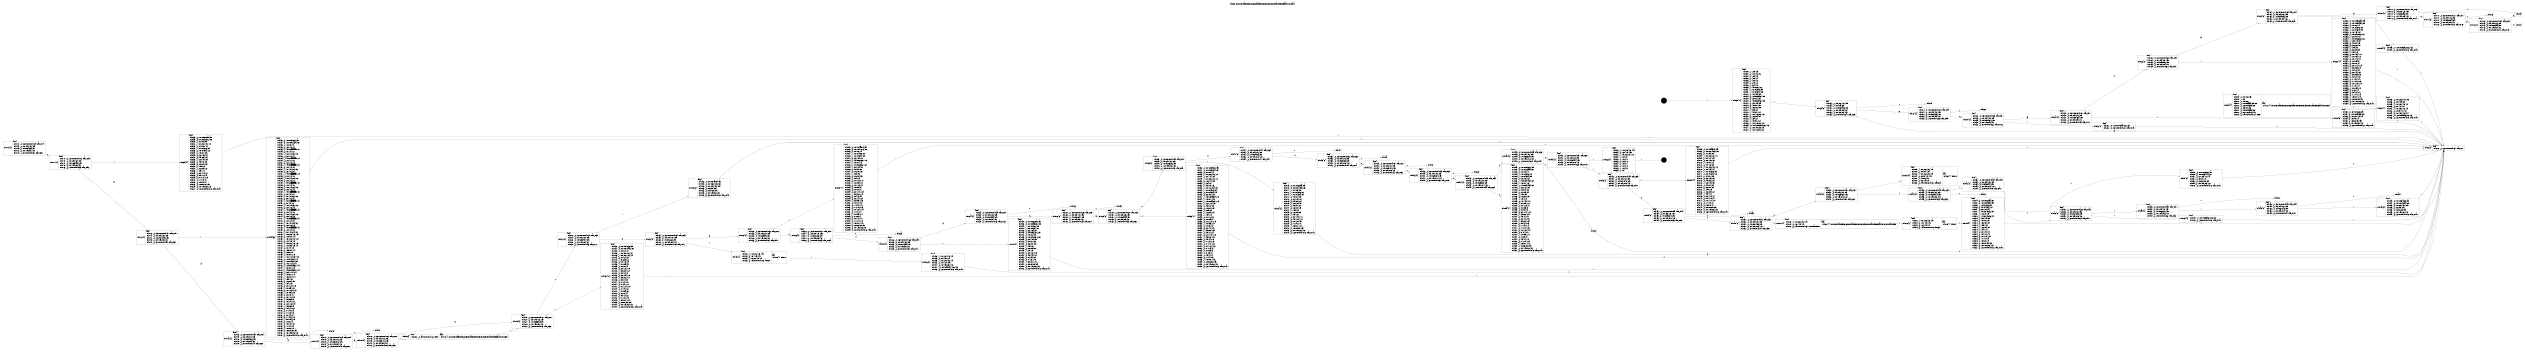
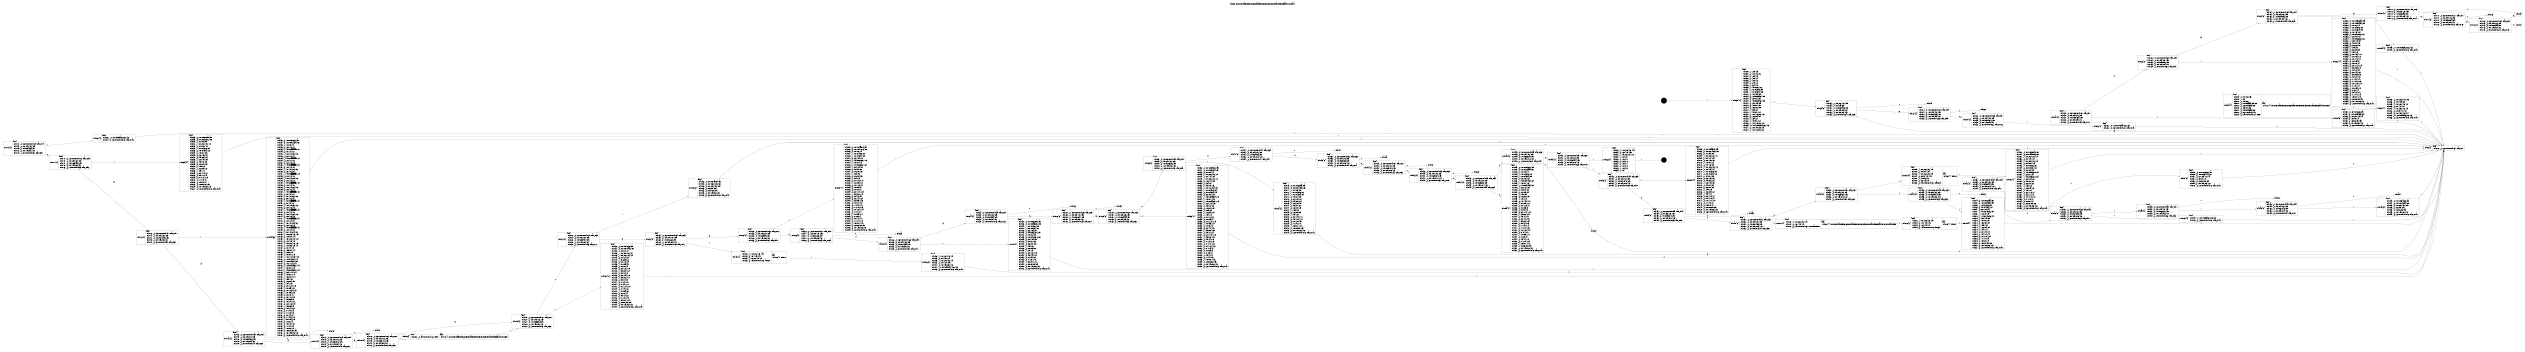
(2027, 119) -> none
none -> (114, 139)
none -> (2027, 180)
(1956, 189) -> (1952, 207)
